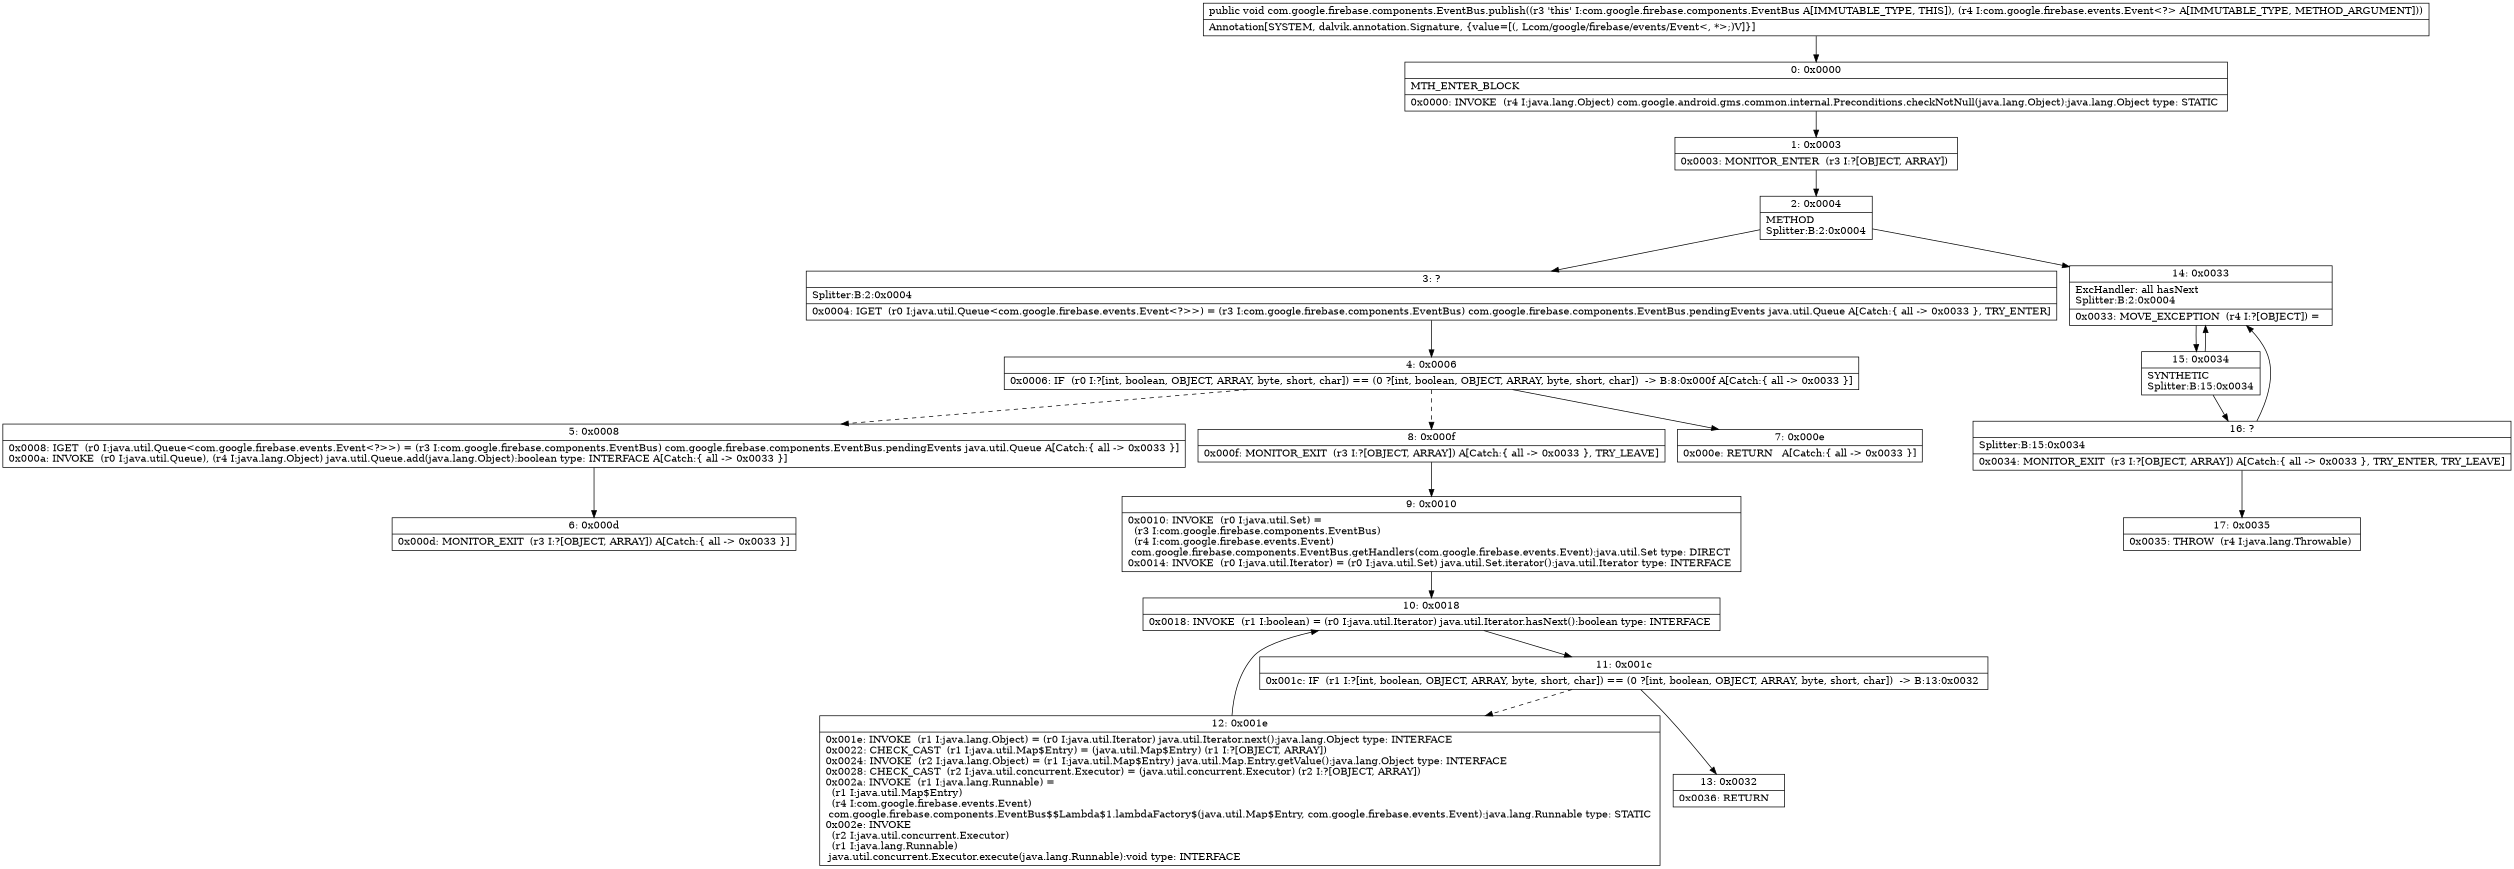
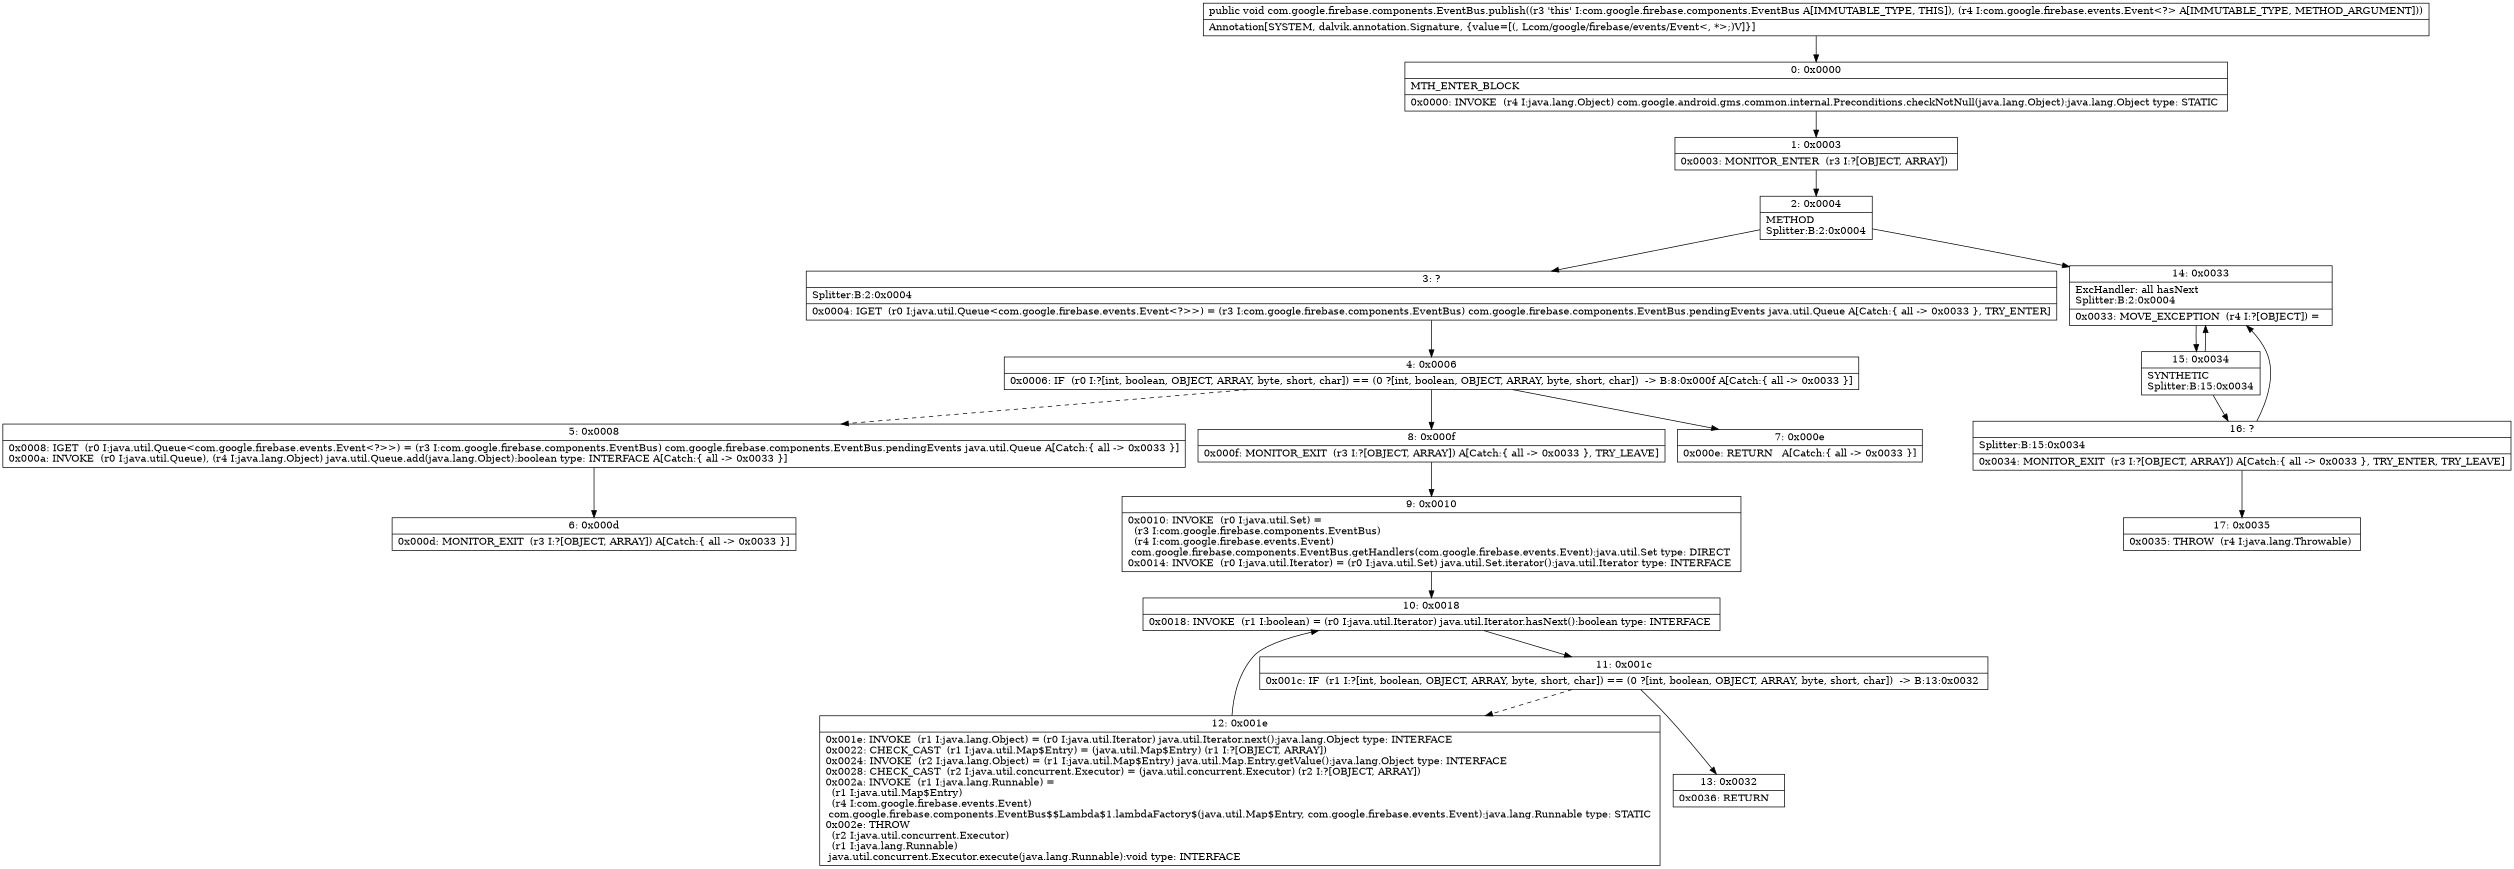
(1432, 406) -> (1432, 406)
(872, 825) -> (871, 825)
